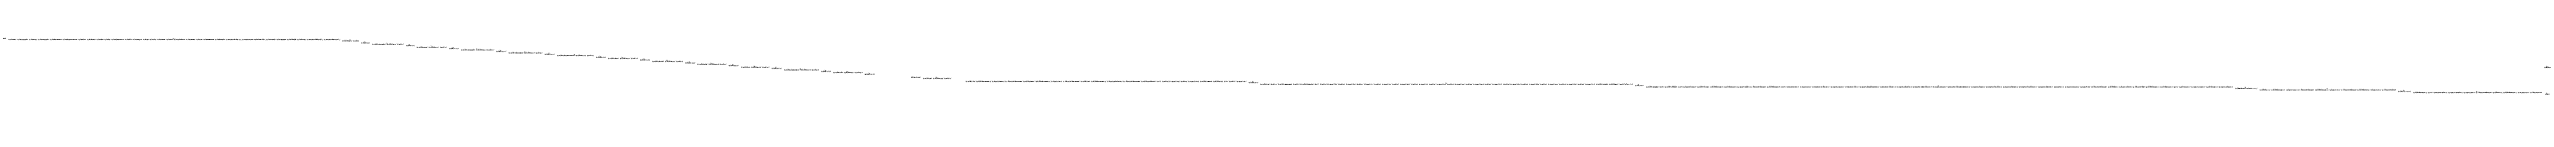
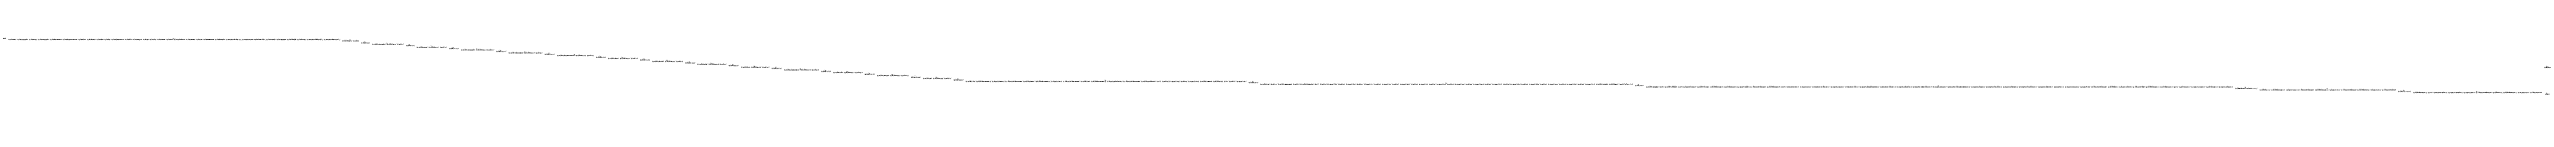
none -> (893, 76)
none -> (958, 80)
